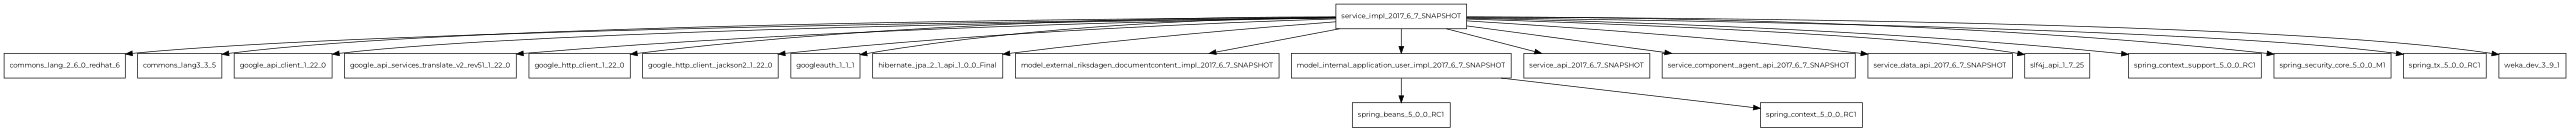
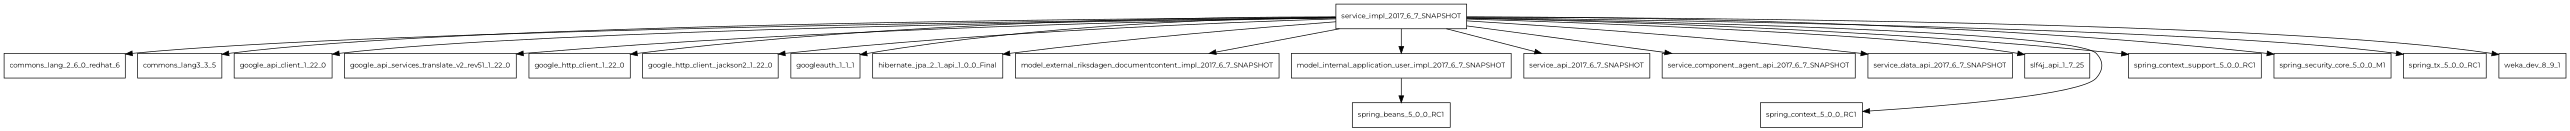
(2532, 66) -> (2532, 66)
(1627, 93) -> (1911, 32)
